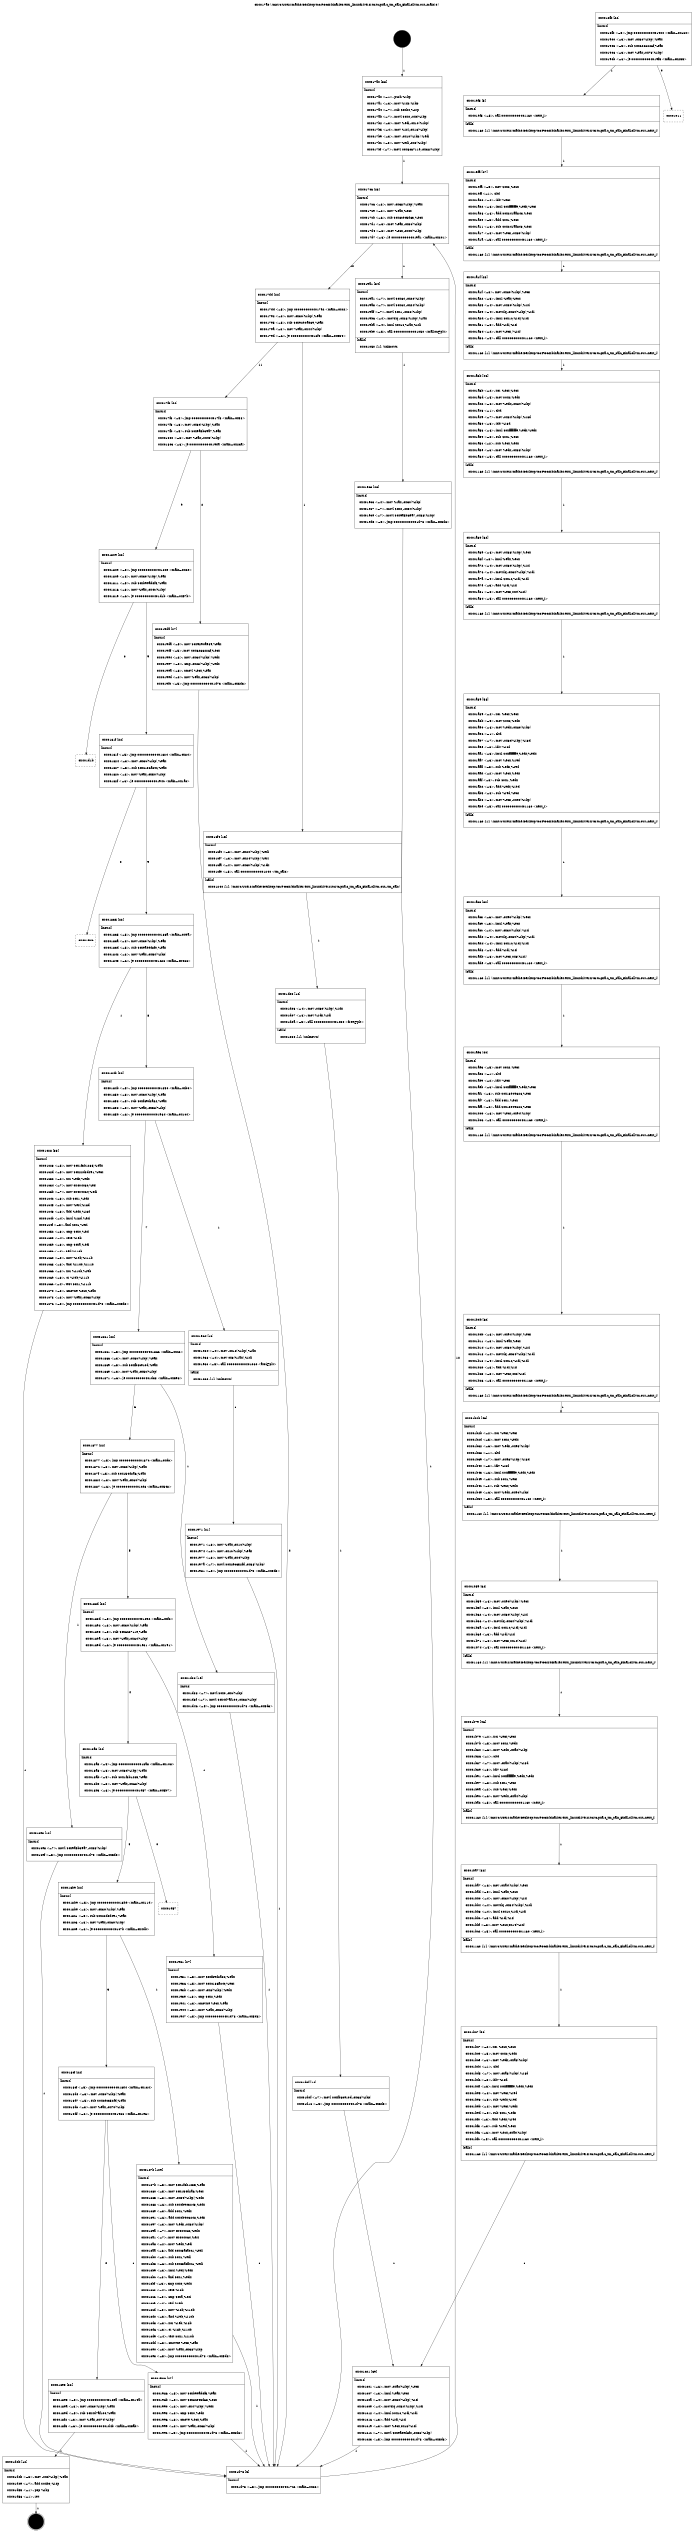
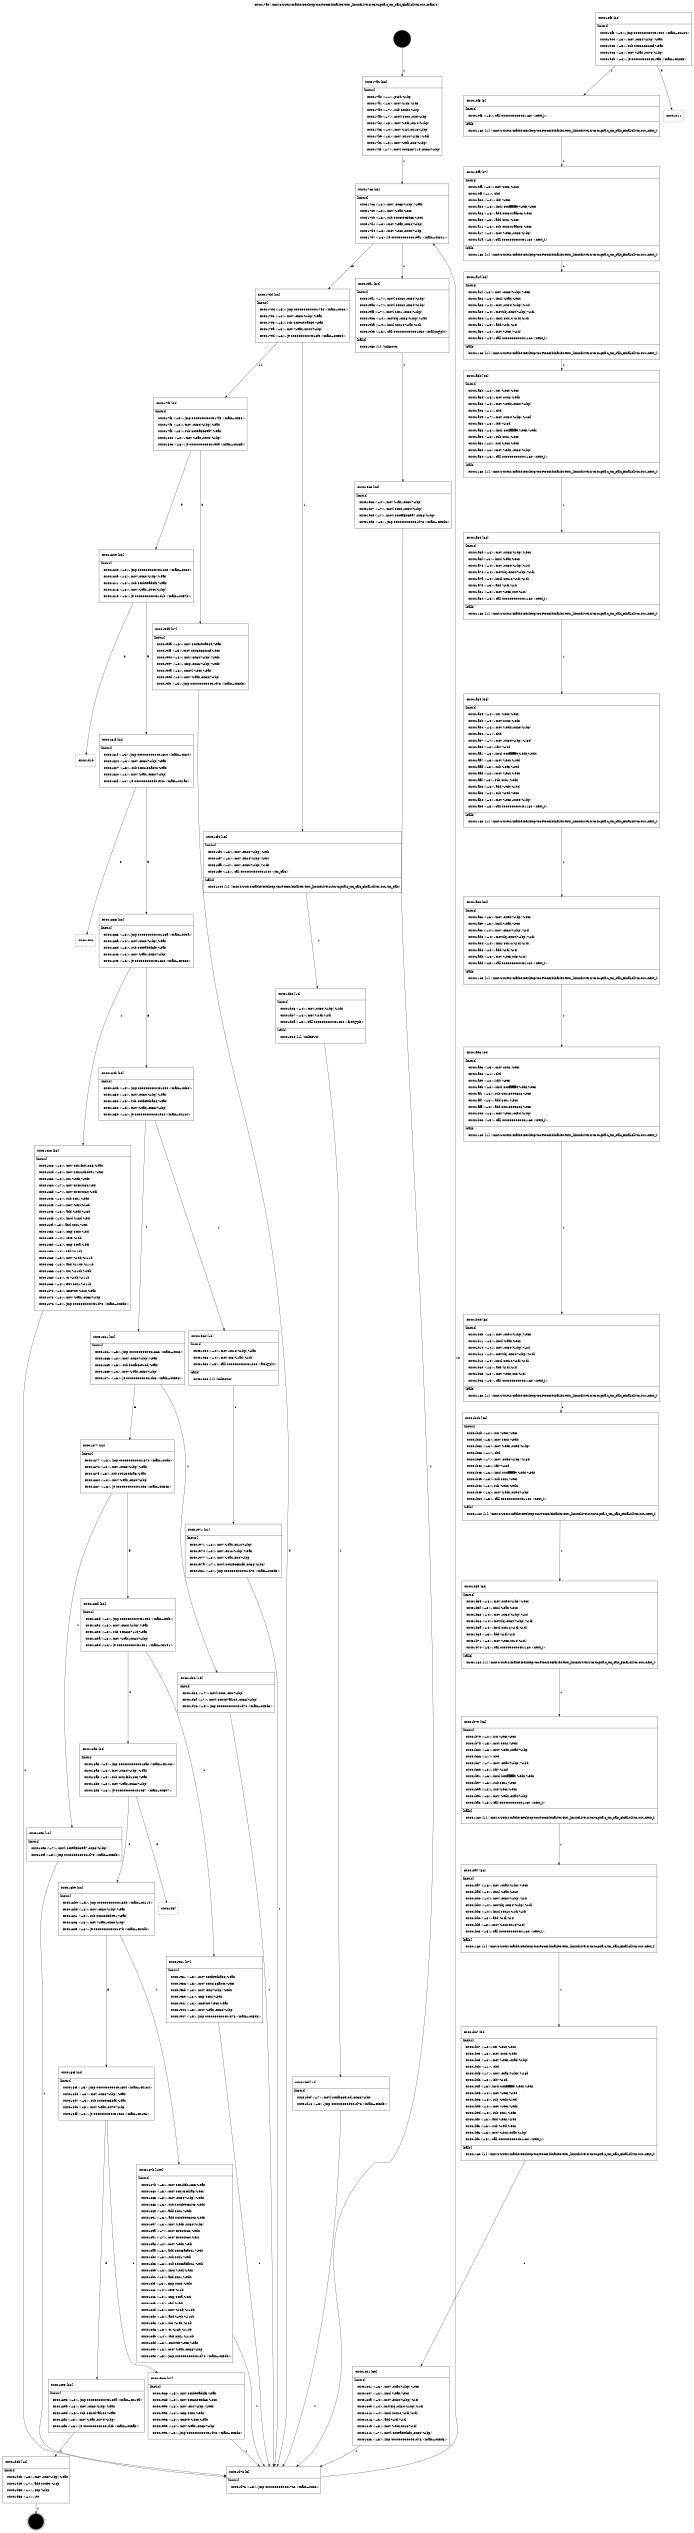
(368, 2237) -> (327, 2290)
